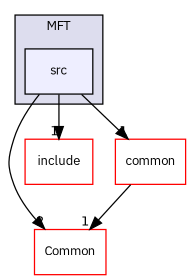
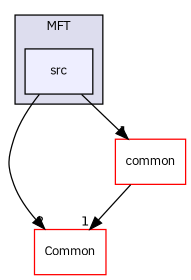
(59, 162) -> none
